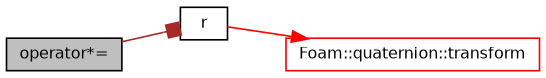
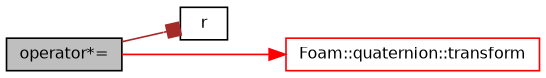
(260, 32) -> (195, 54)
